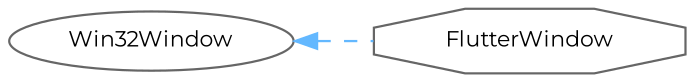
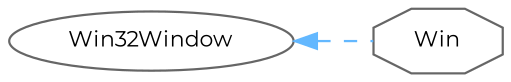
(530, 41) -> (438, 41)
